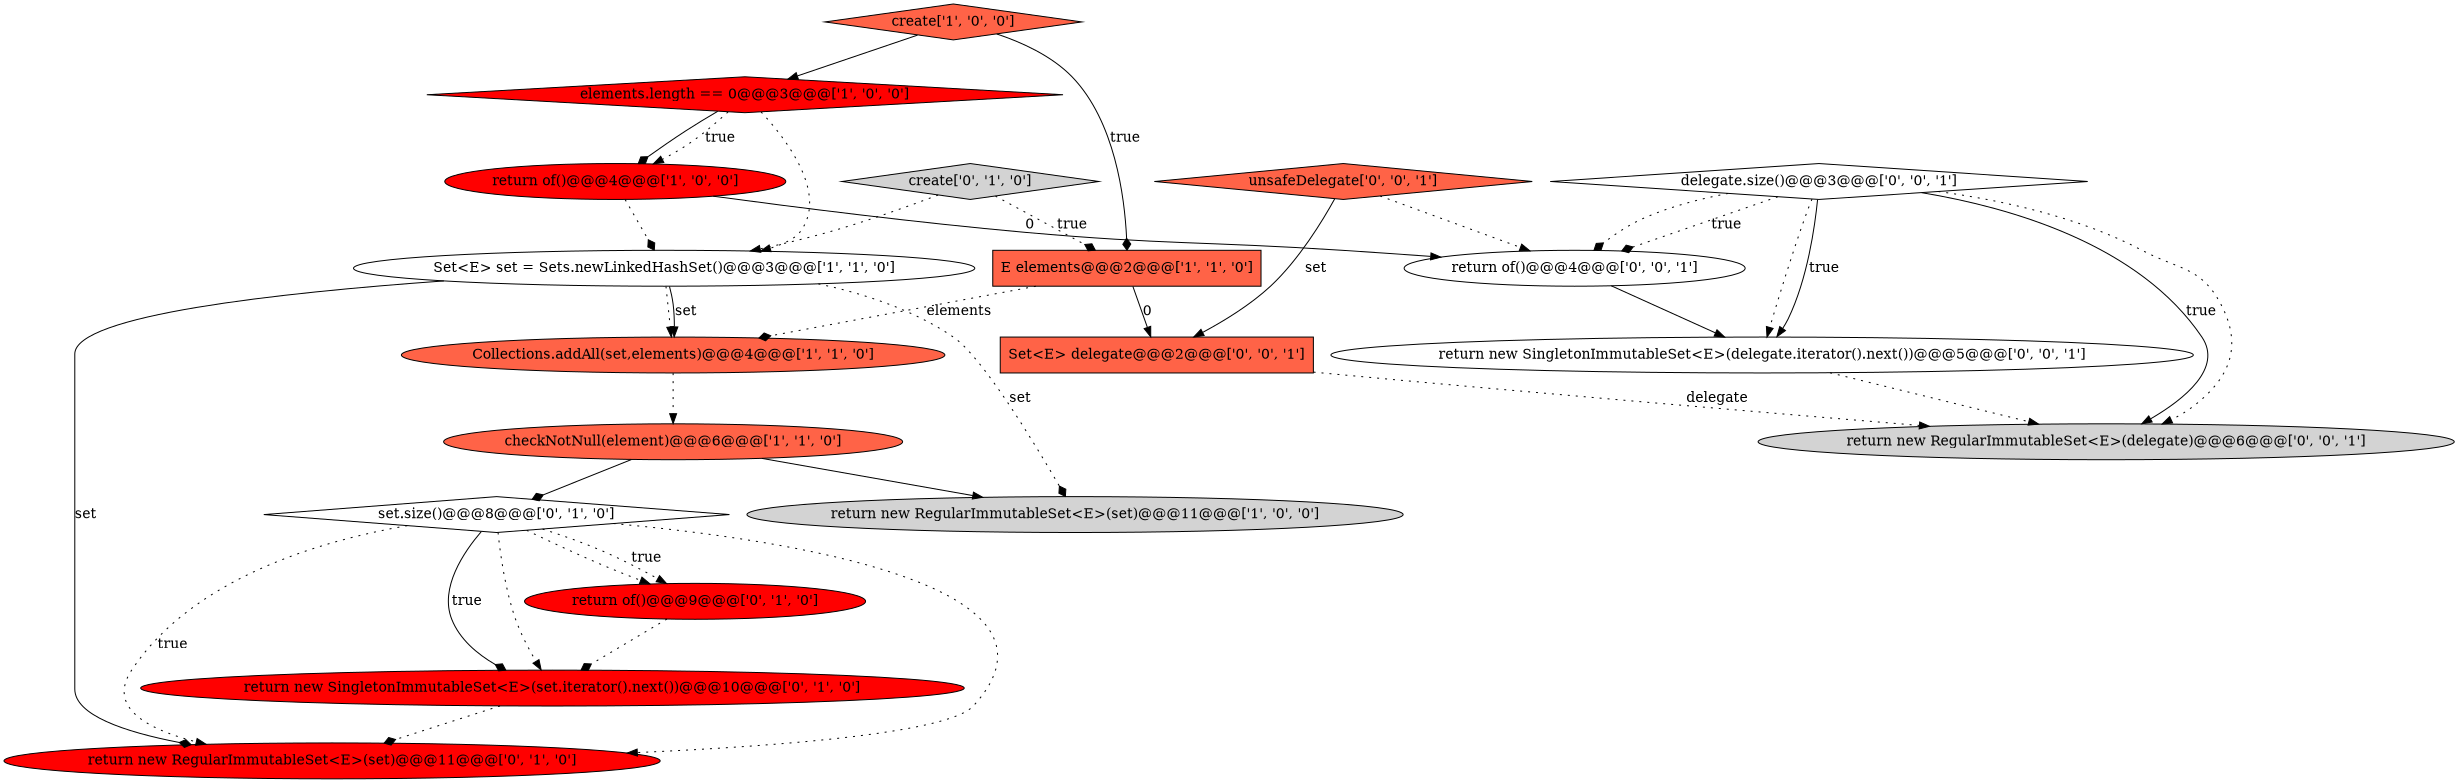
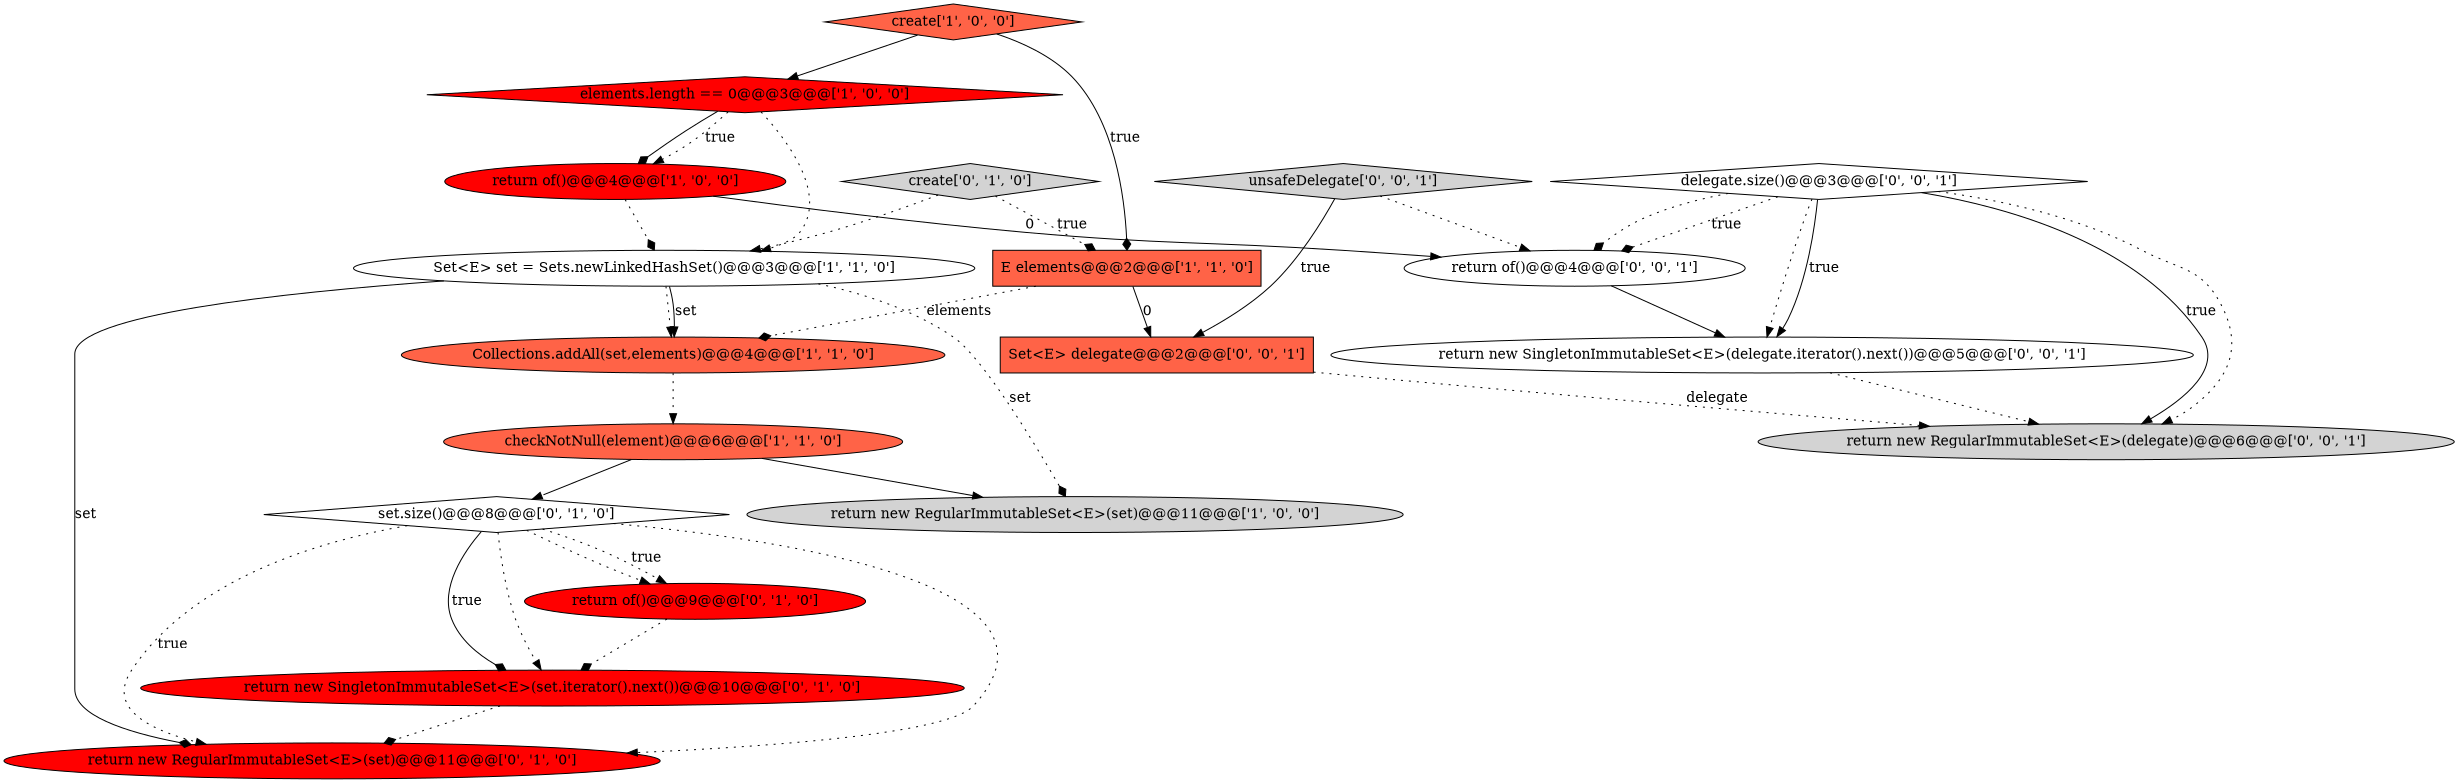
(1343, 181) -> (1343, 181)
(1316, 268) -> (1316, 268)
(587, 477) -> (587, 477)
